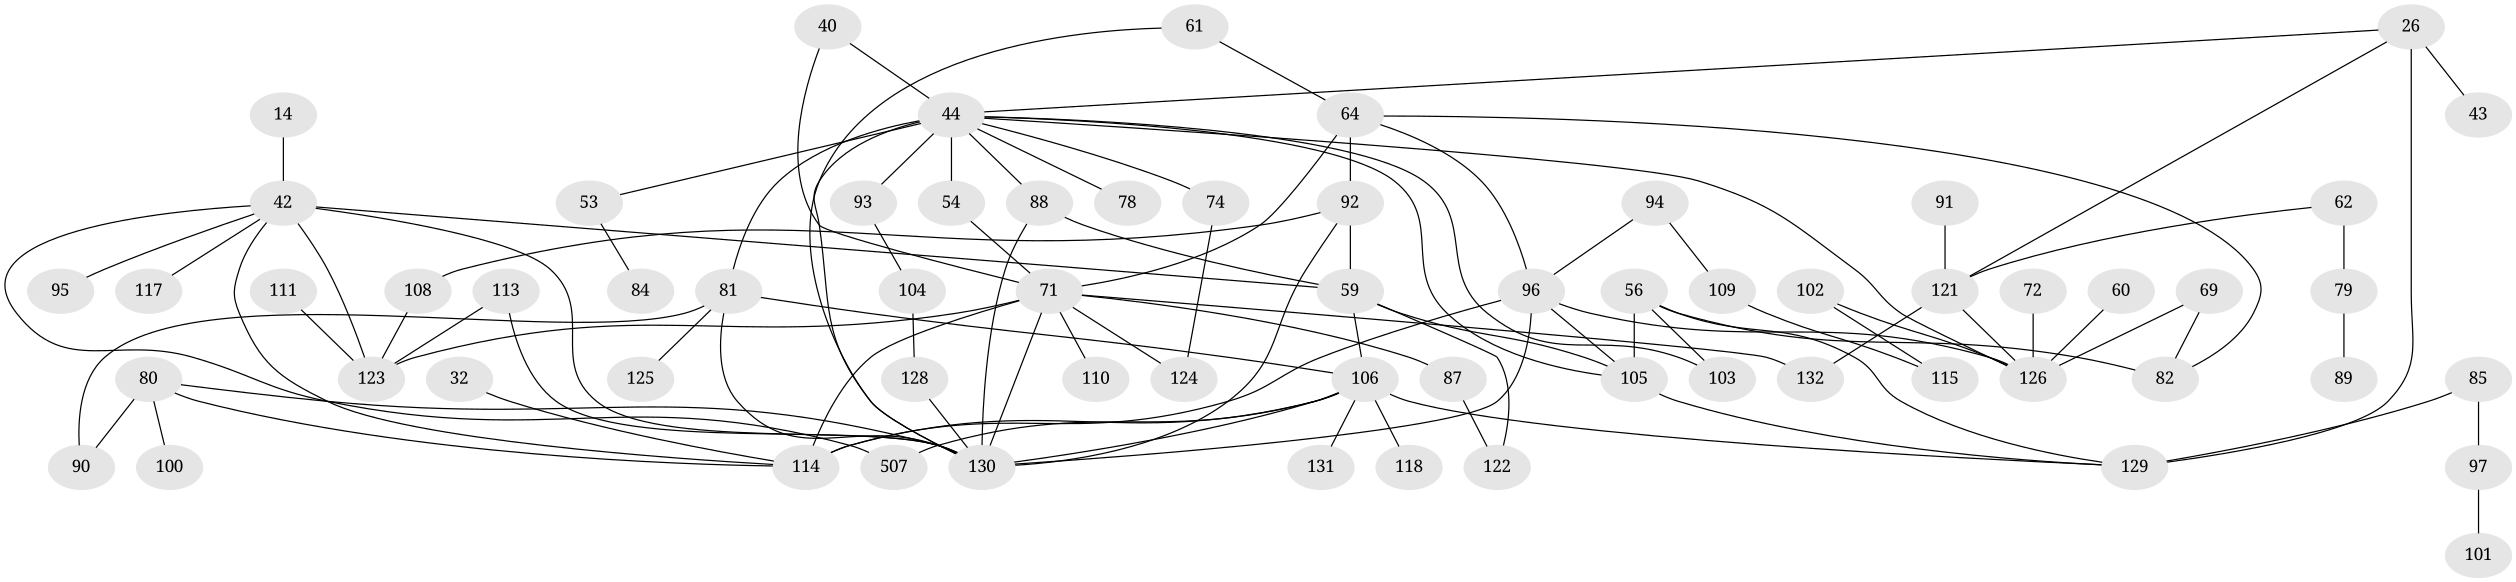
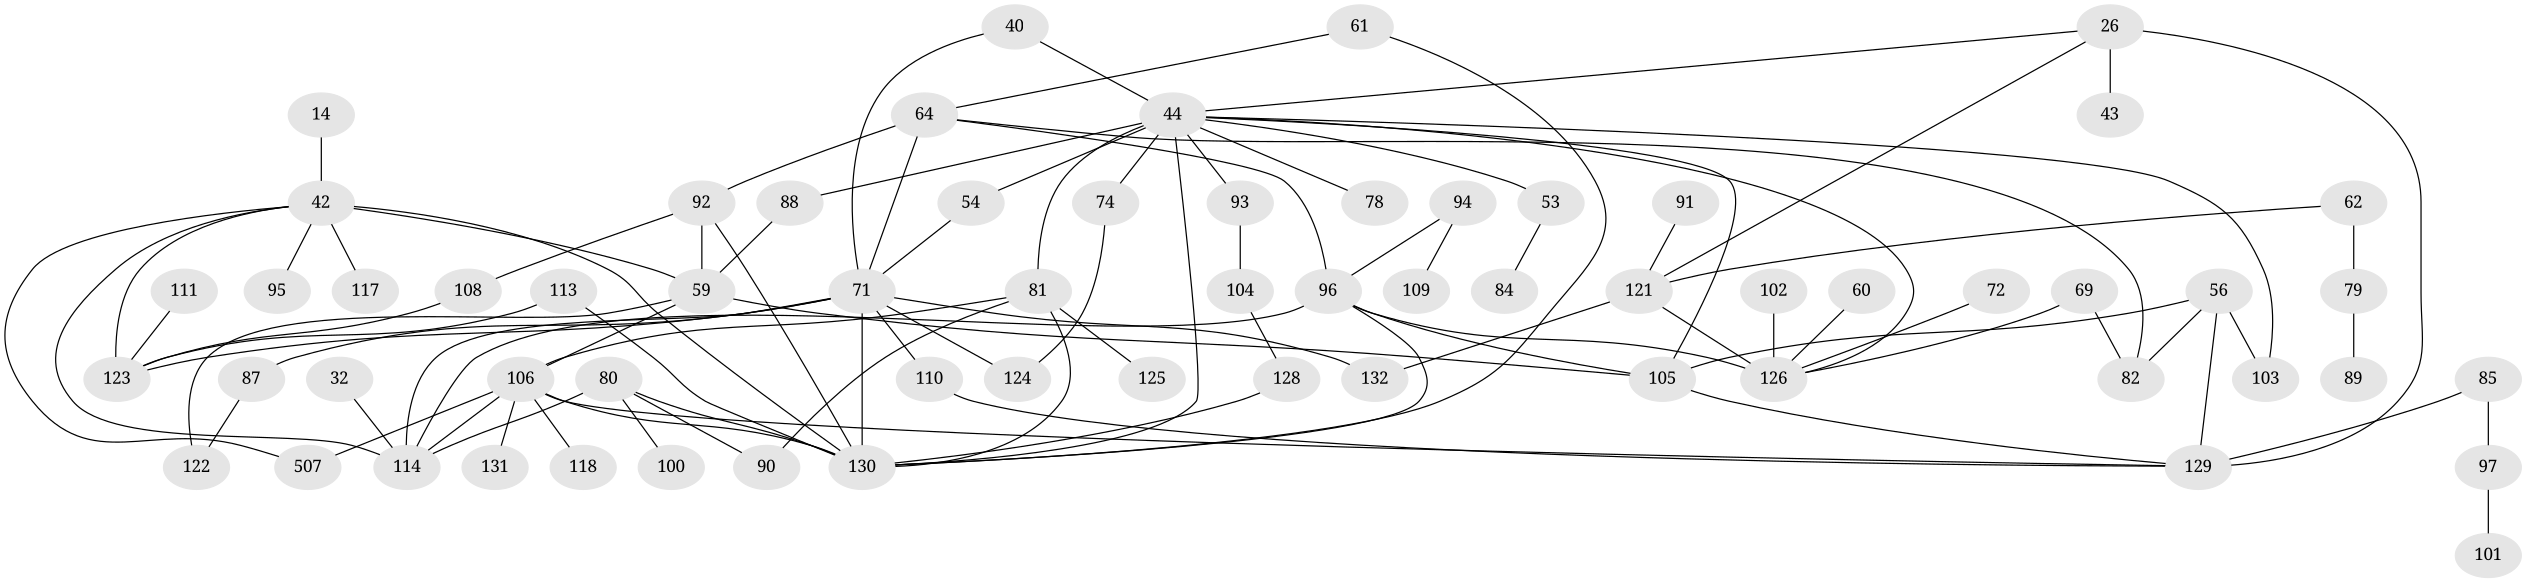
(990, 337) -> none
(1945, 379) -> none
none -> (1557, 454)
